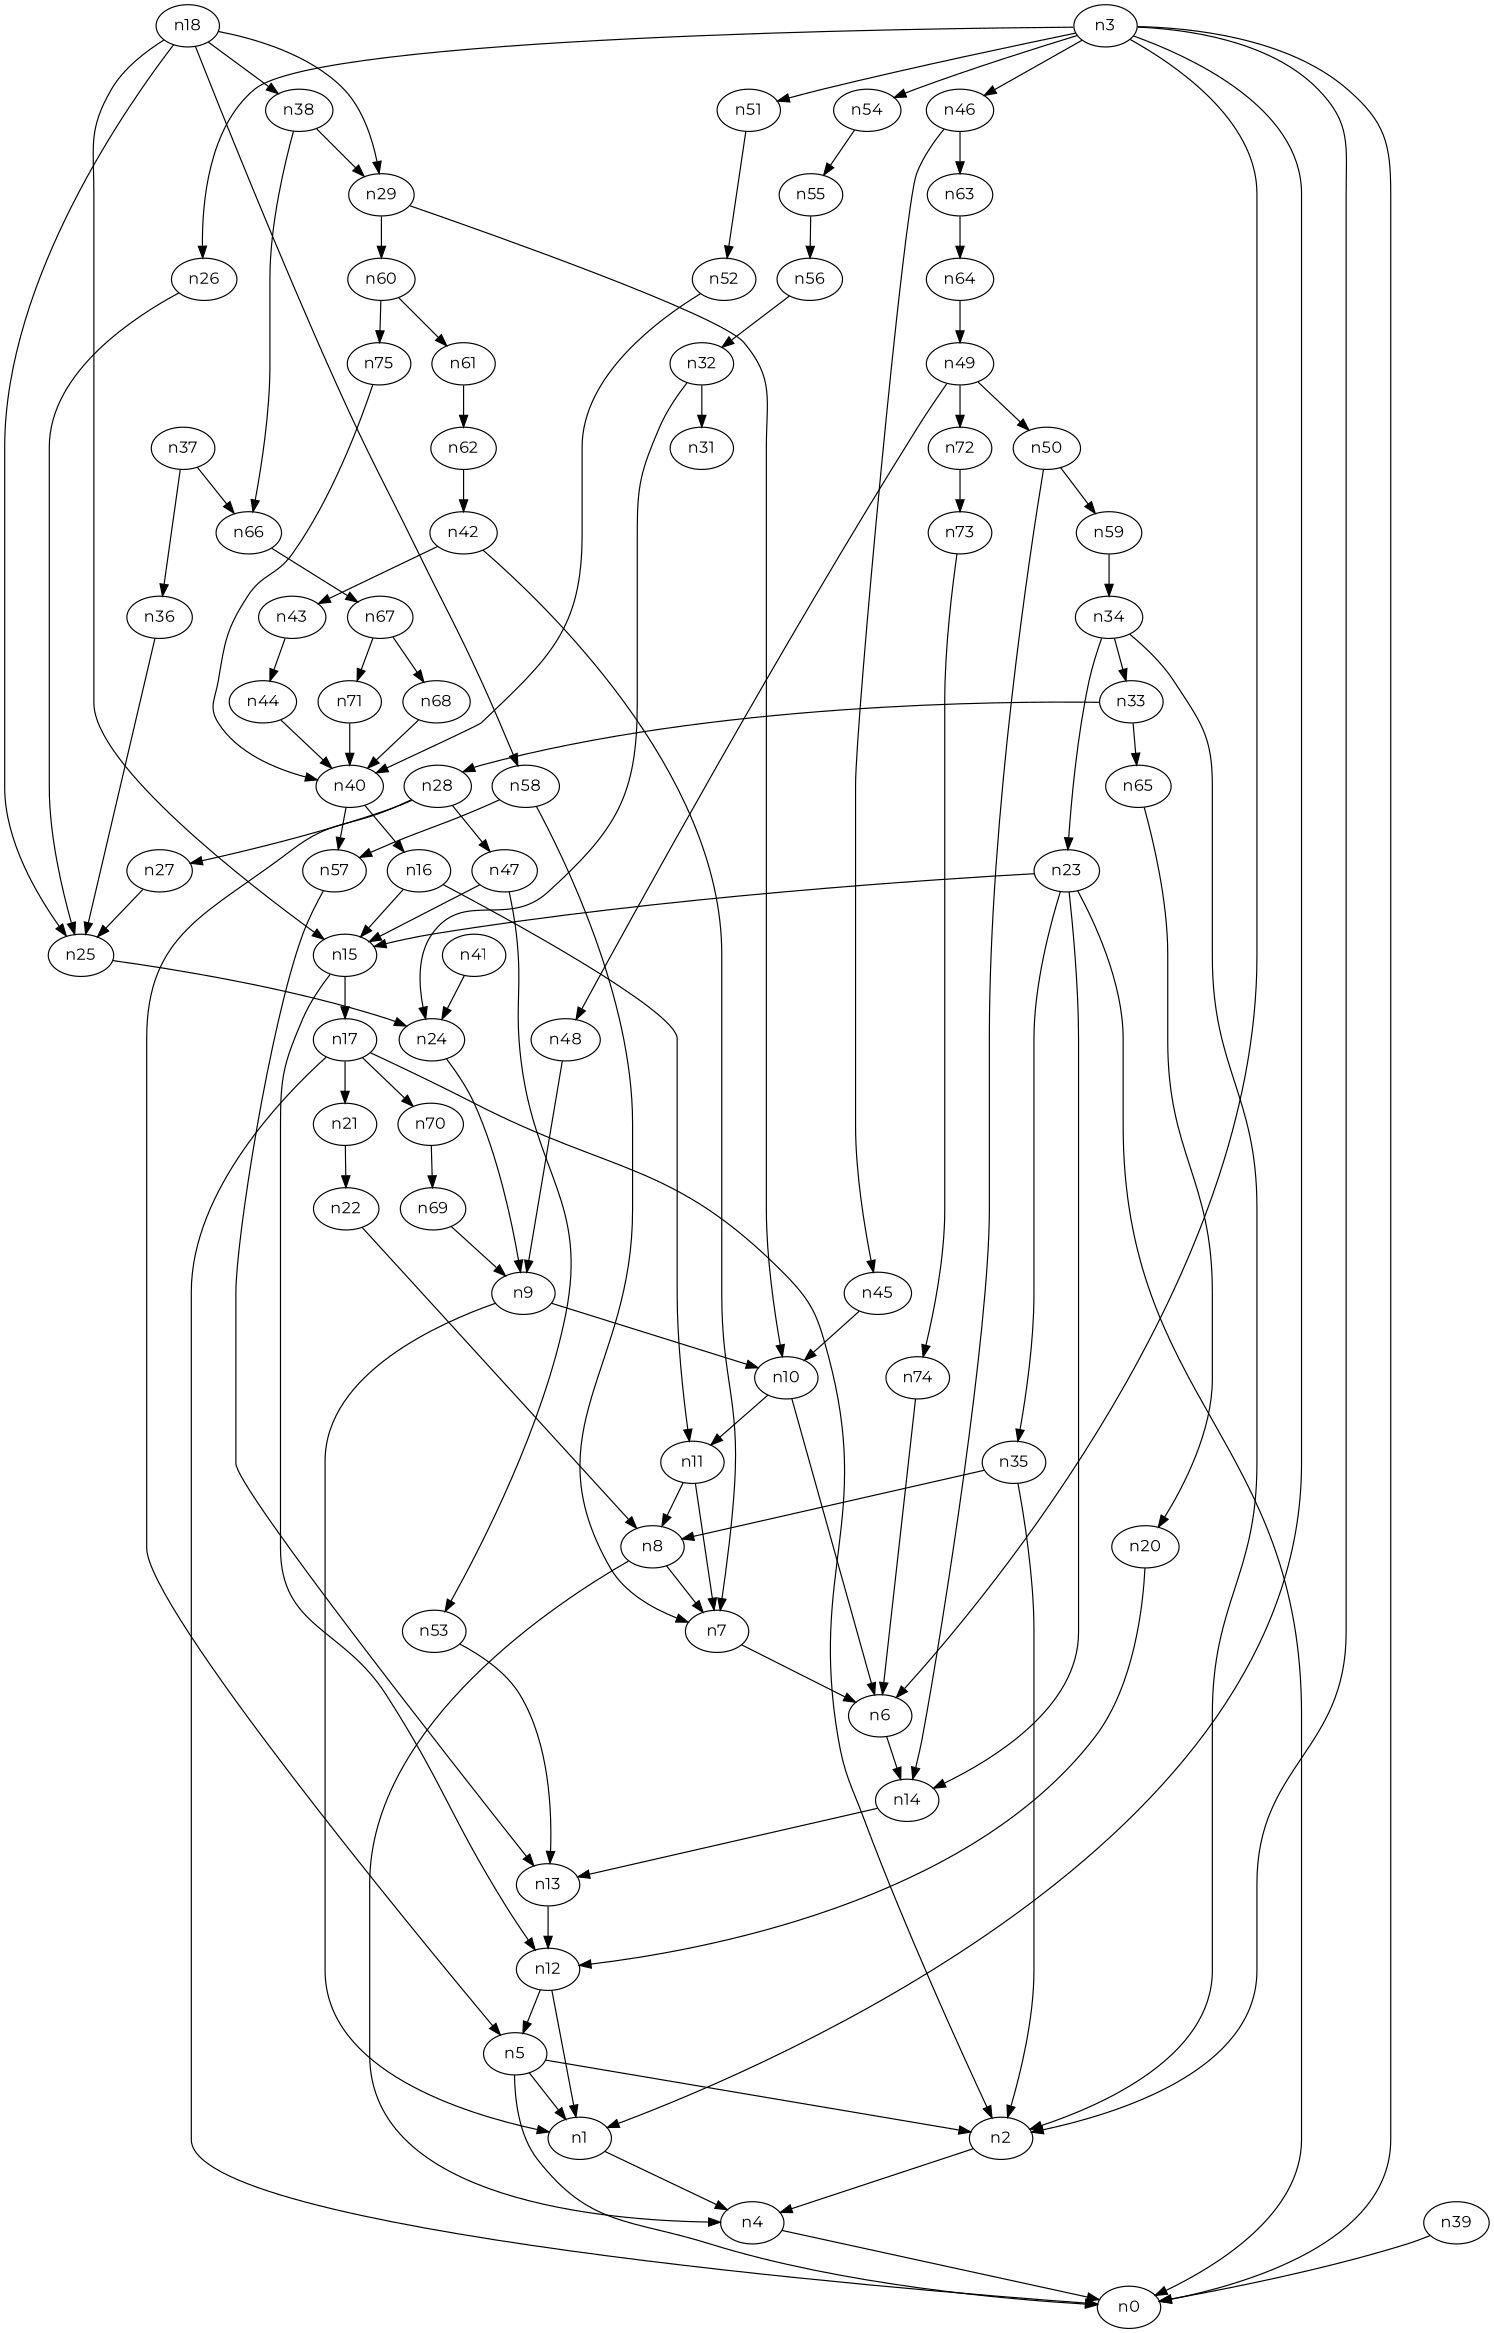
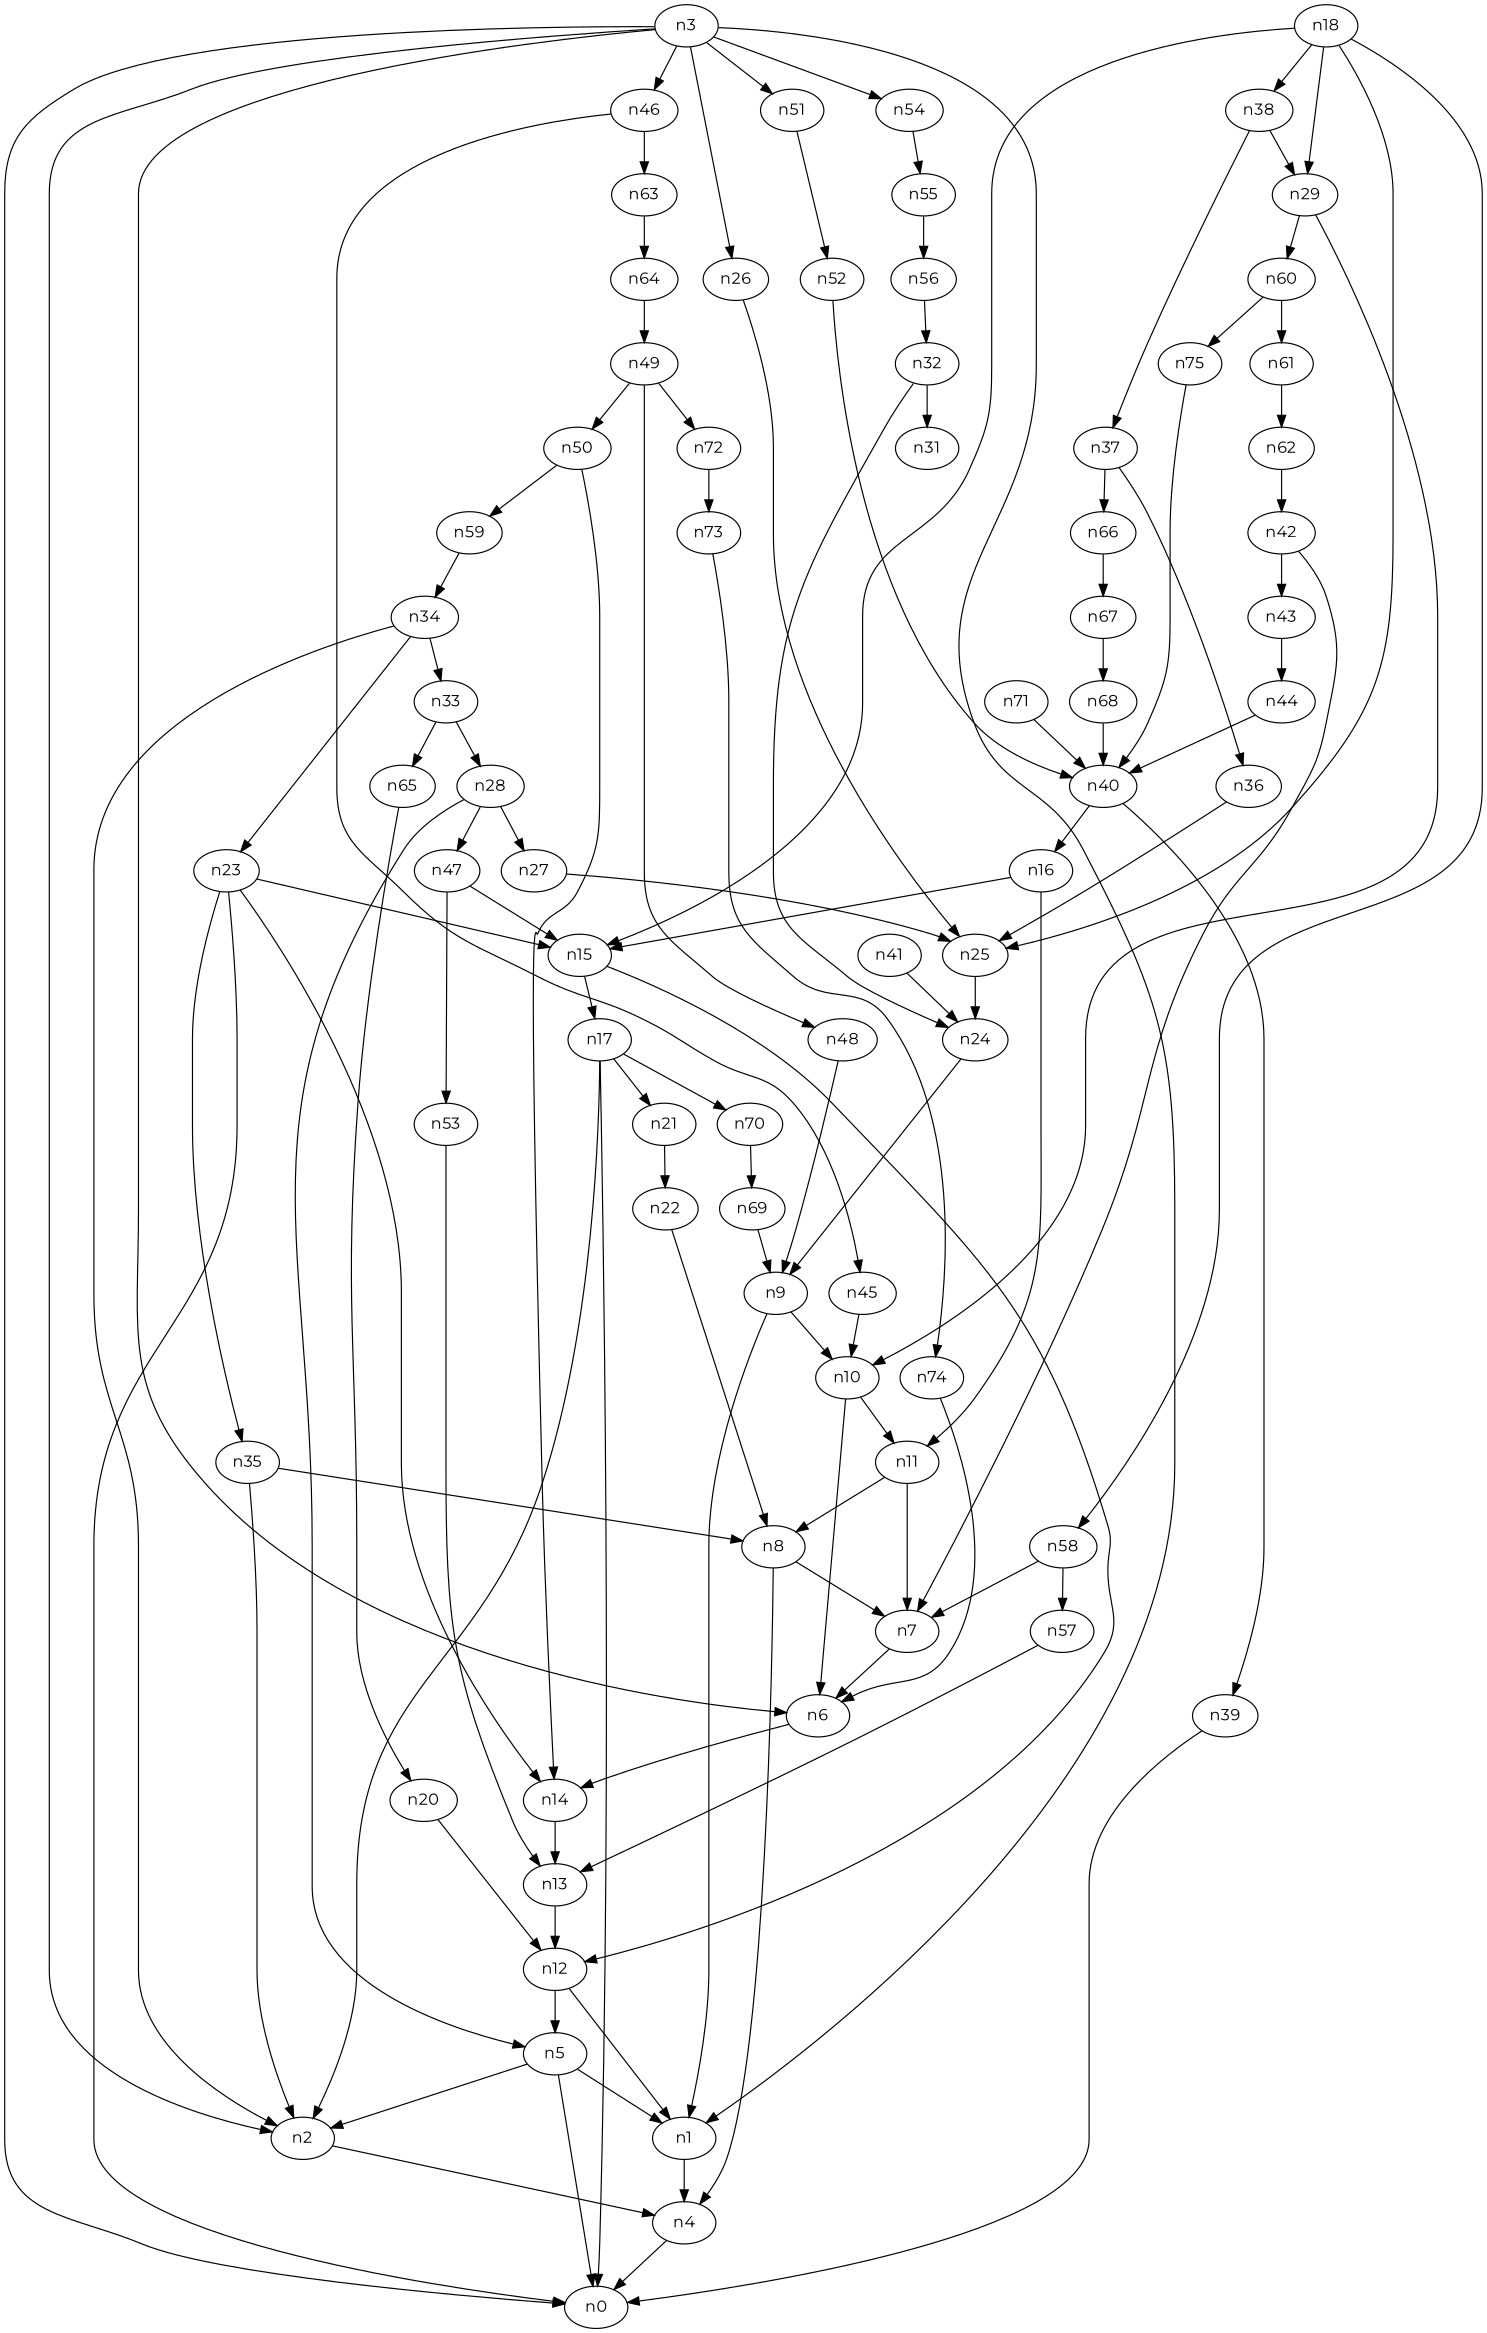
(270, 315) -> (1180, 272)
(367, 654) -> none
(344, 816) -> (1264, 1222)
